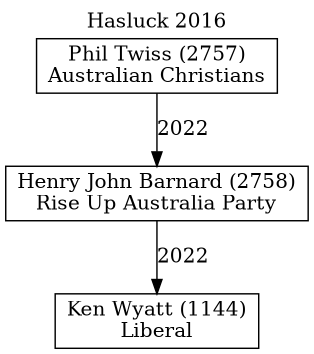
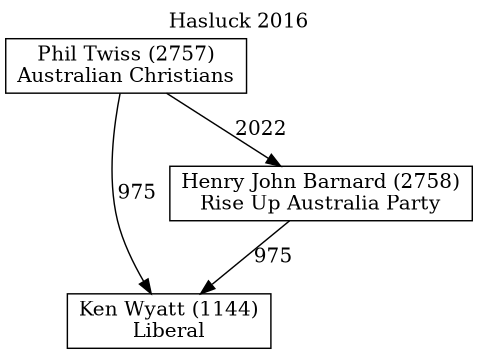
none -> (113, 190)
(183, 257) -> (274, 257)
